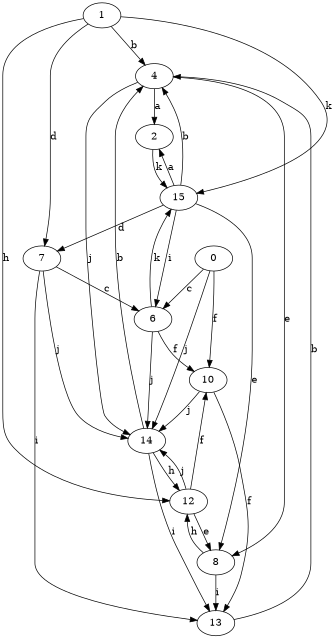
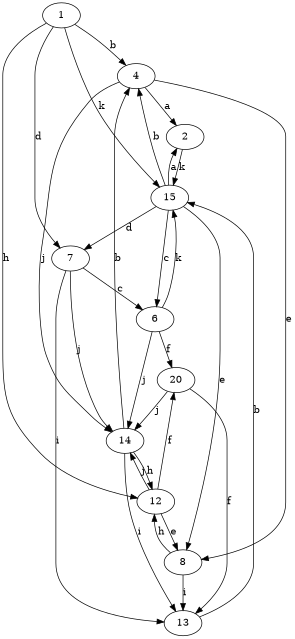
(170, 258) -> (166, 258)
(214, 258) -> none
(311, 324) -> (254, 408)
(208, 380) -> (176, 380)
